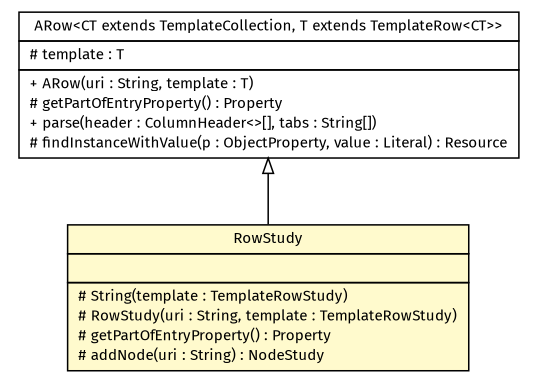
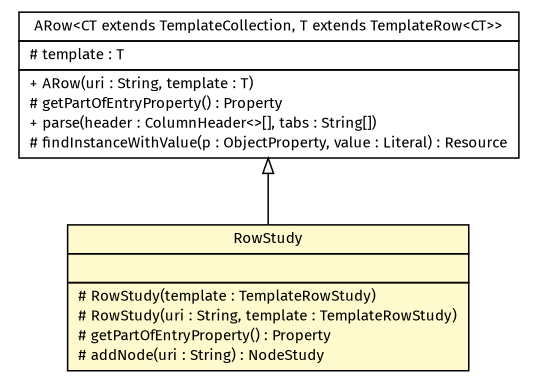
(213, 296) -> (227, 296)
